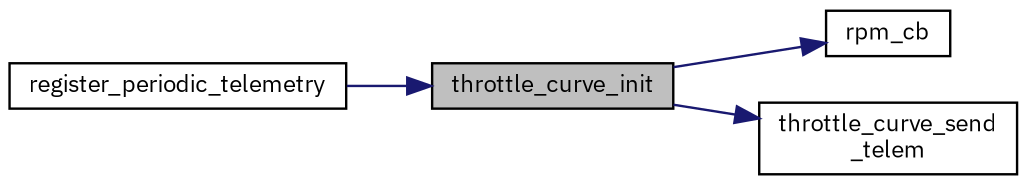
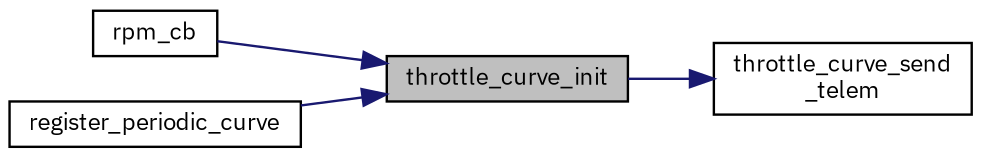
(737, 57) -> (290, 51)
(178, 86) -> (155, 124)
